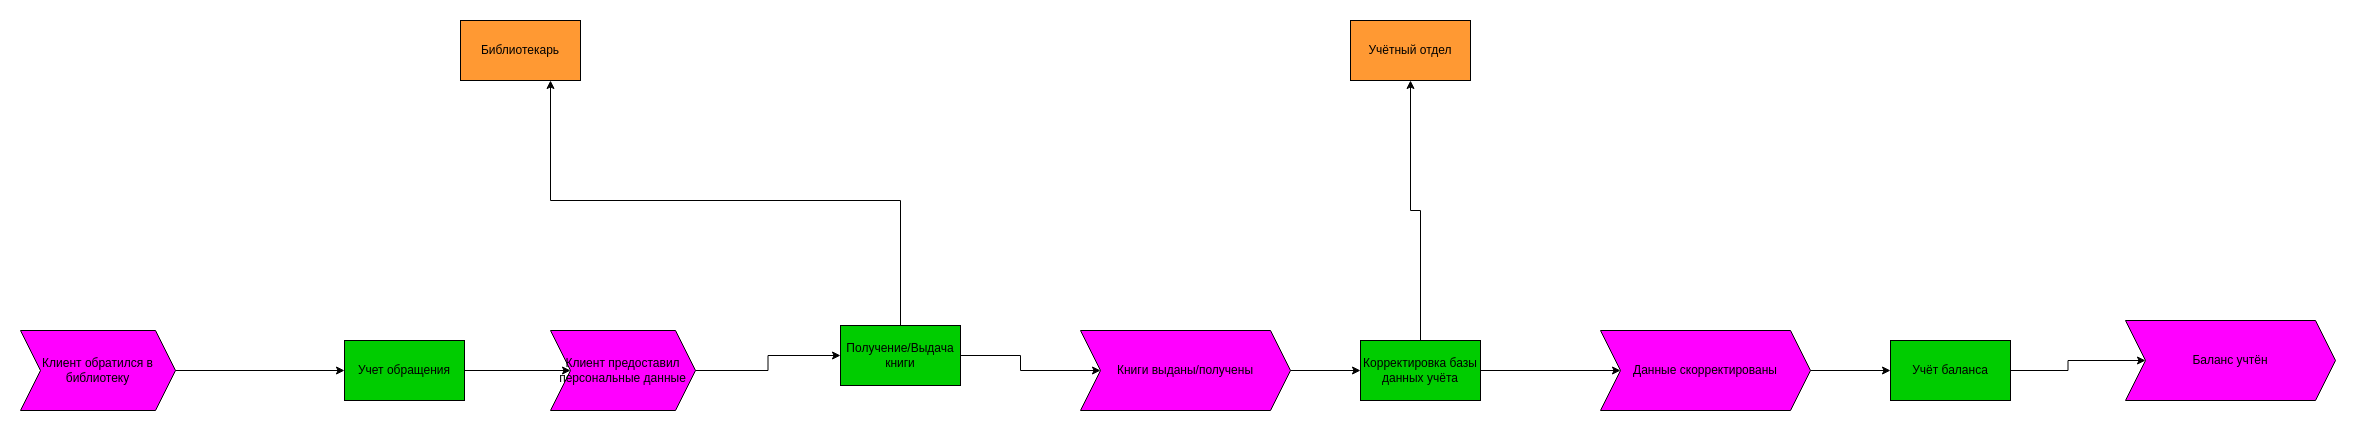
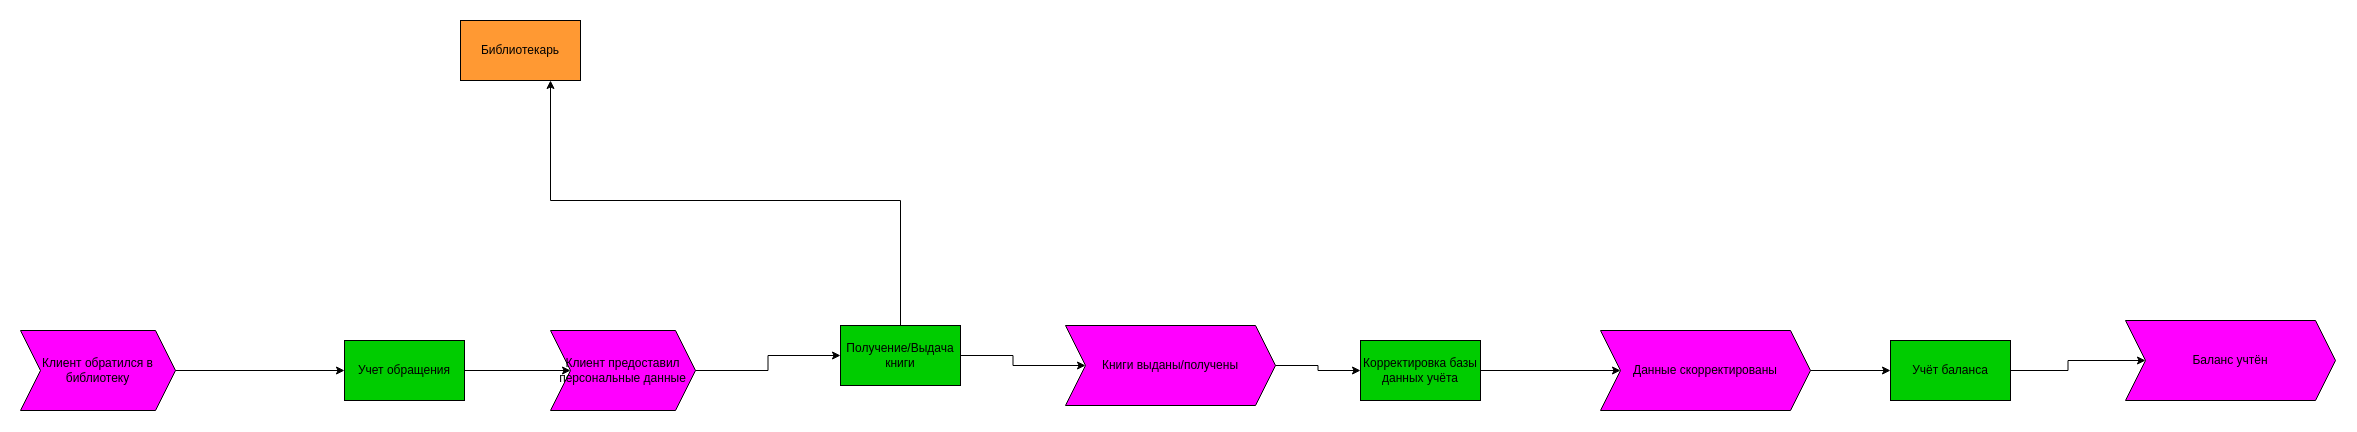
(1411, 51) -> none
(1420, 211) -> none
(1186, 371) -> (1171, 366)
